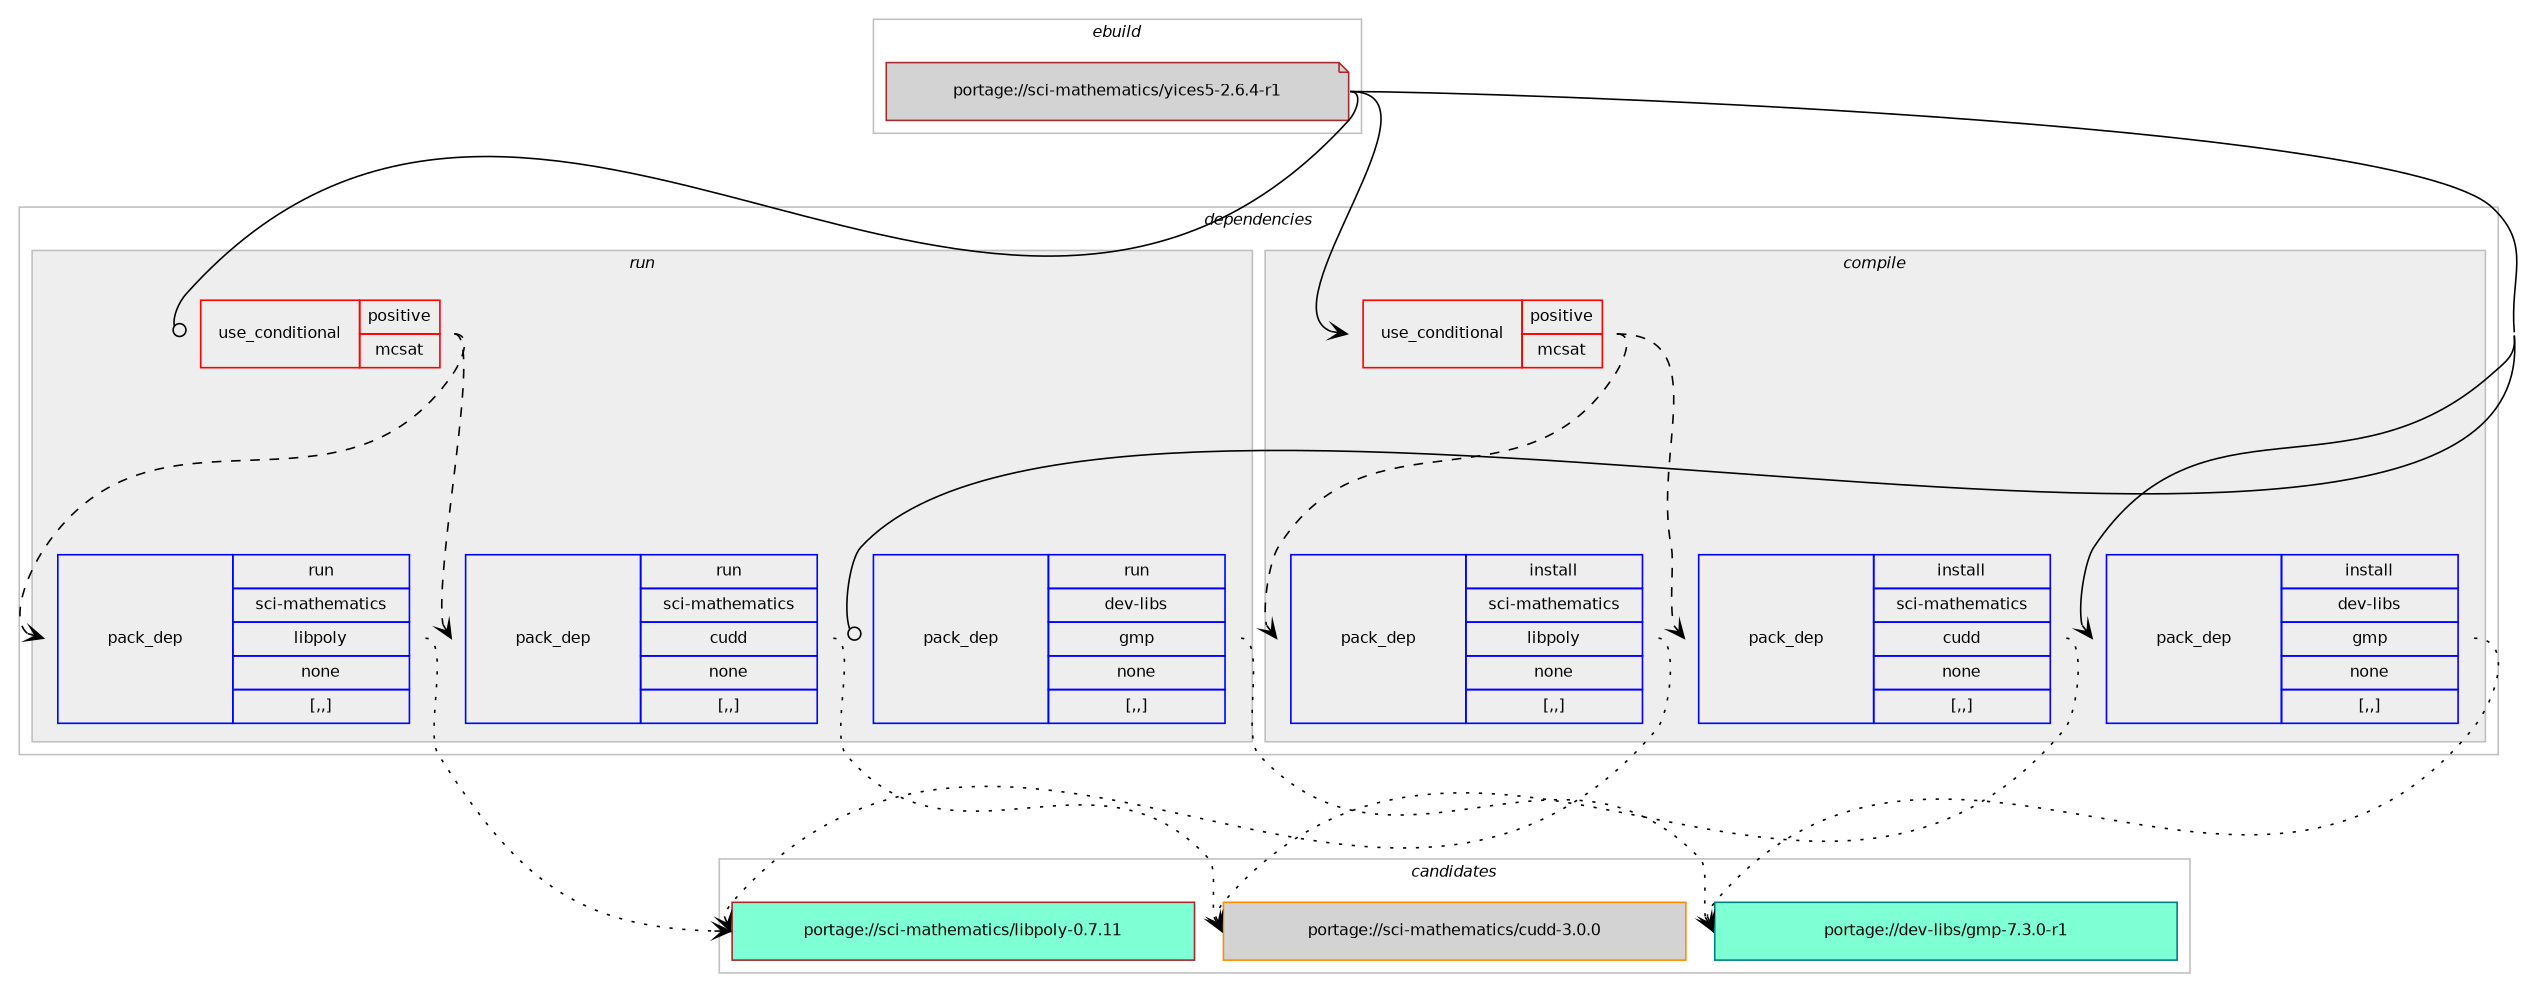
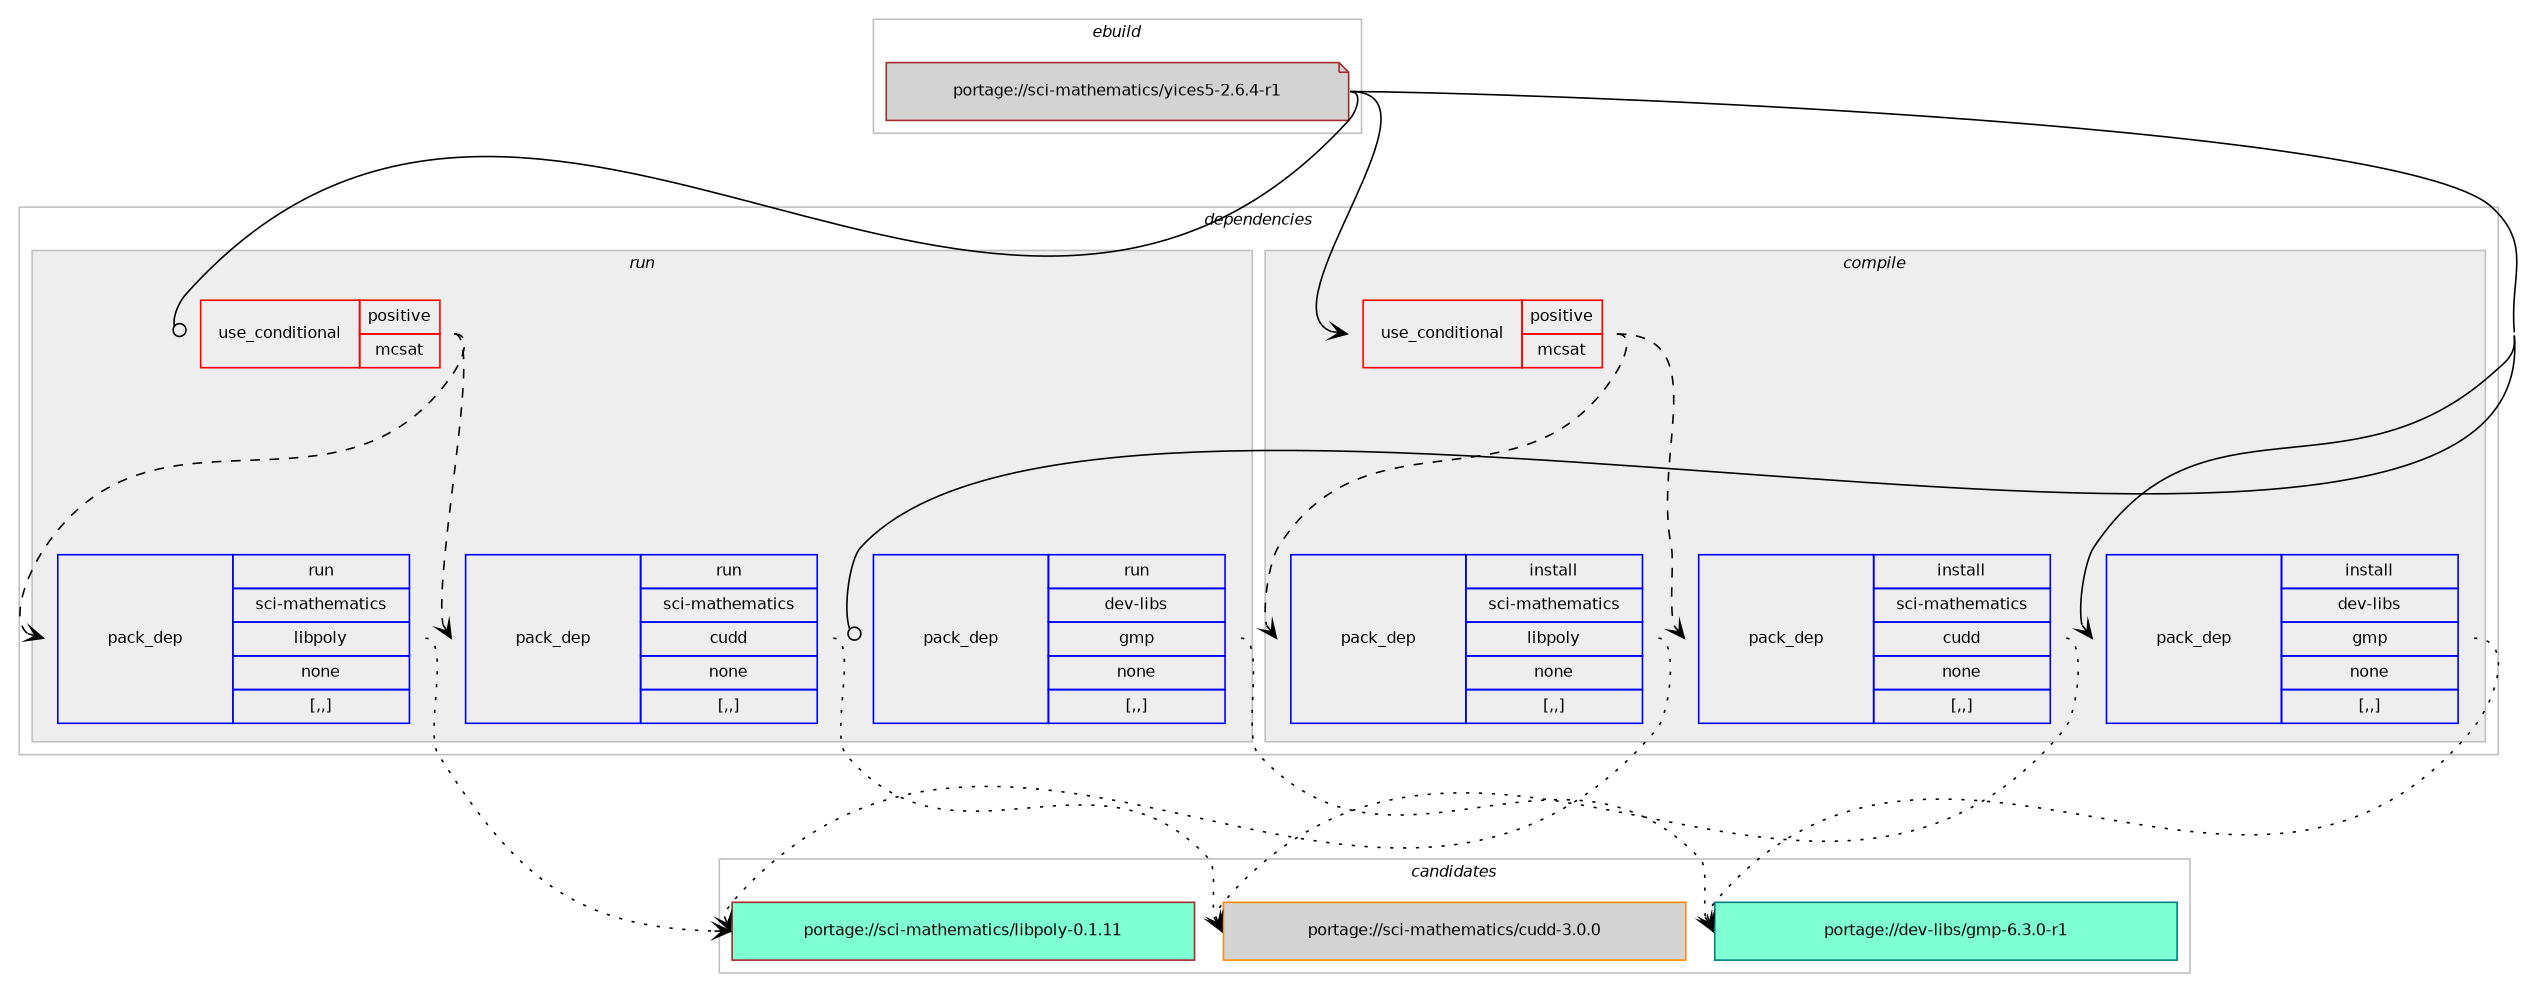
(963, 931) -> (963, 931)
(1946, 931) -> (1946, 931)
